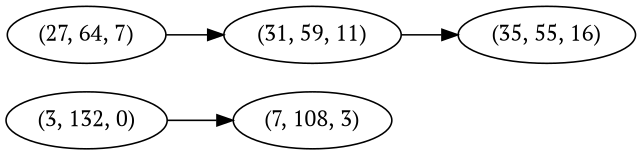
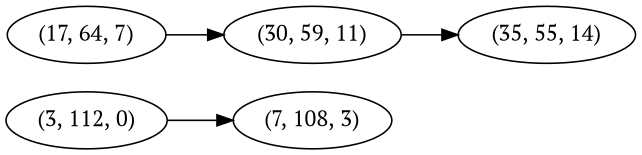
(87, 35) -> (87, 35)
(313, 35) -> (313, 35)
(547, 35) -> (547, 35)
(87, 120) -> (87, 120)
